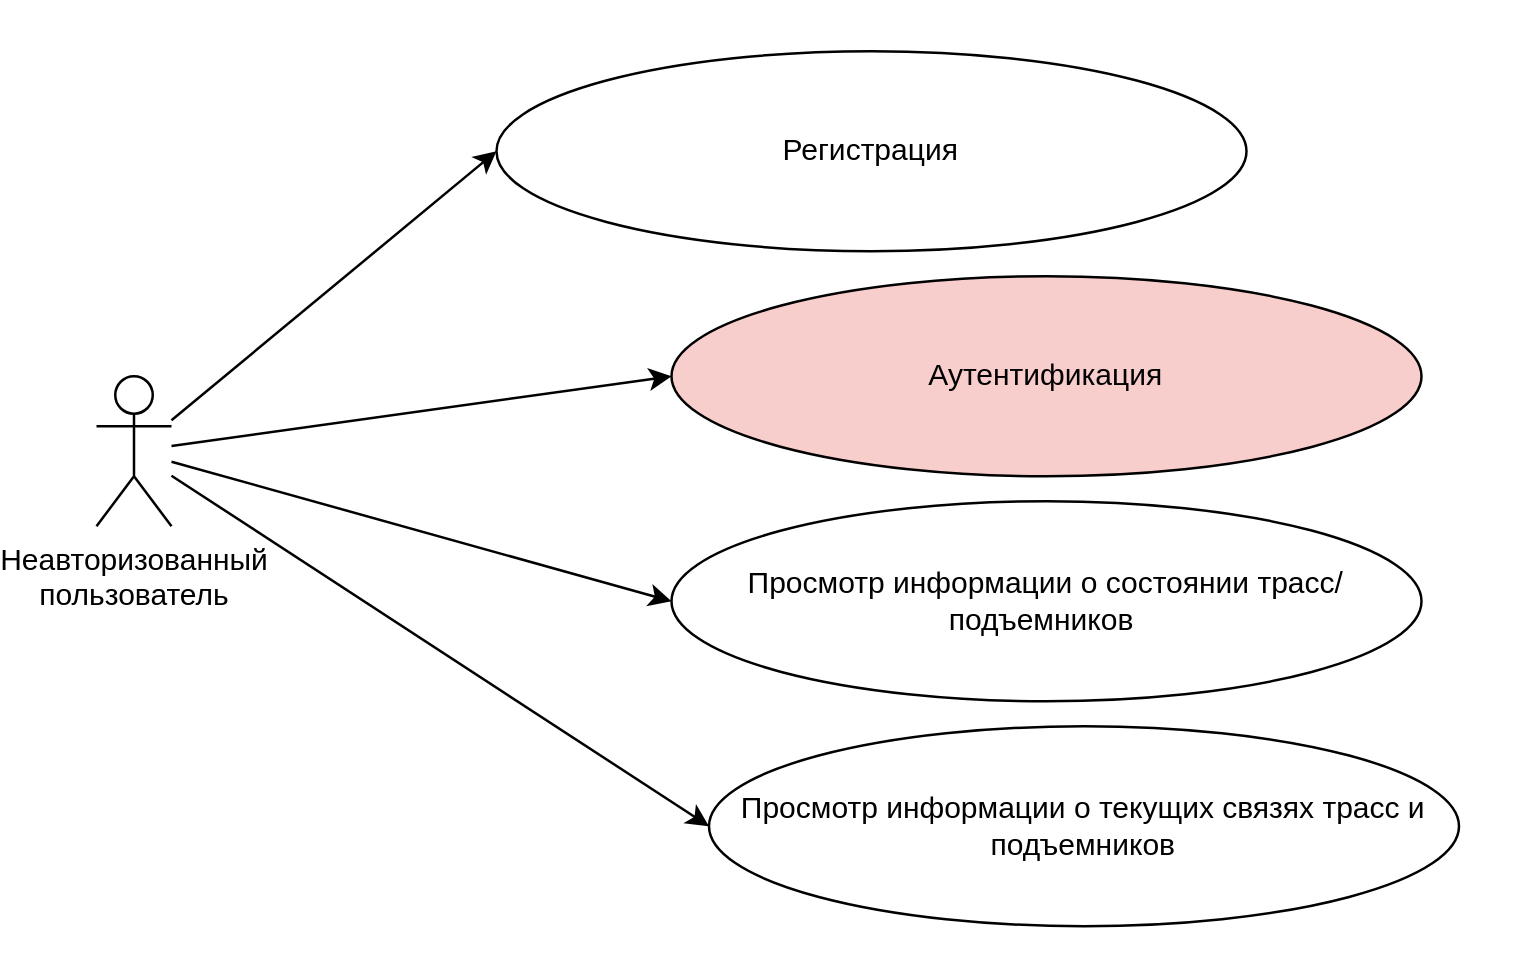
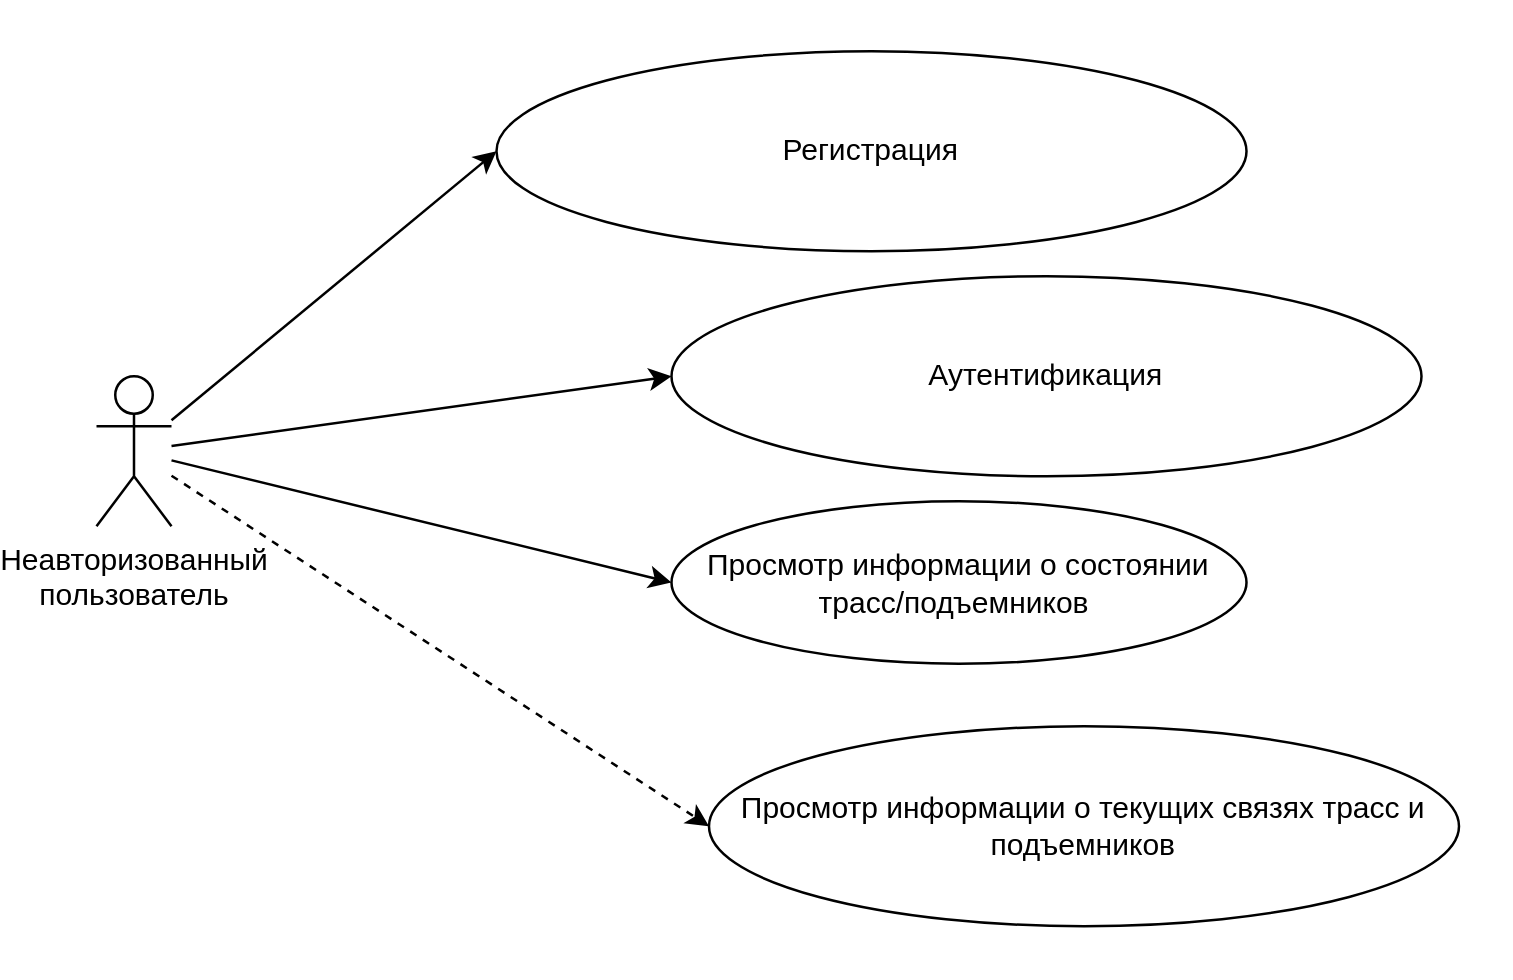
(1046, 376) -> (1046, 376)
(1046, 601) -> (959, 583)
(435, 647) -> (435, 647)
